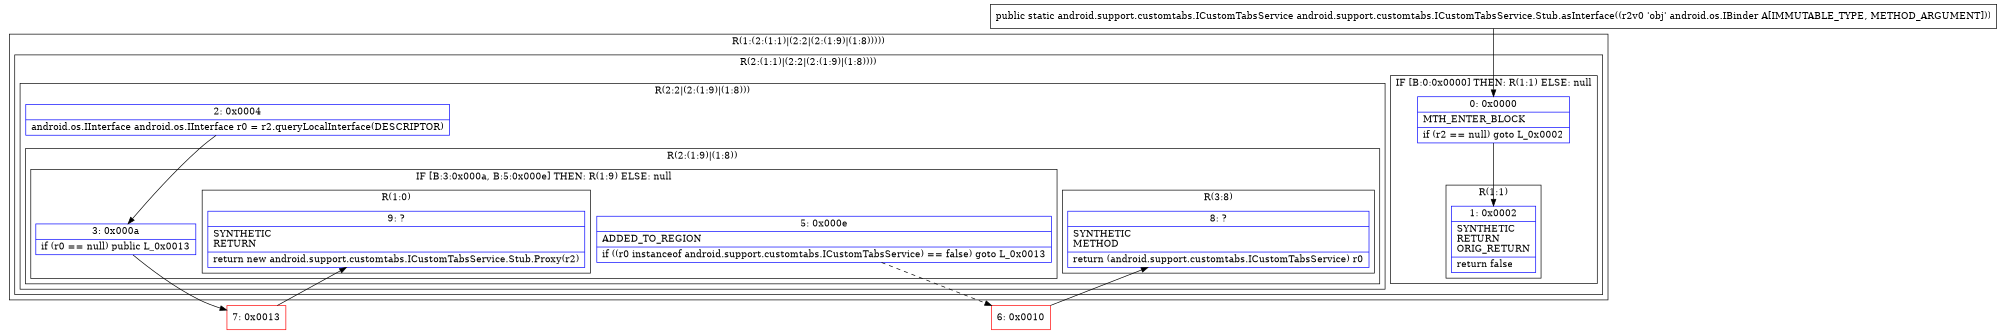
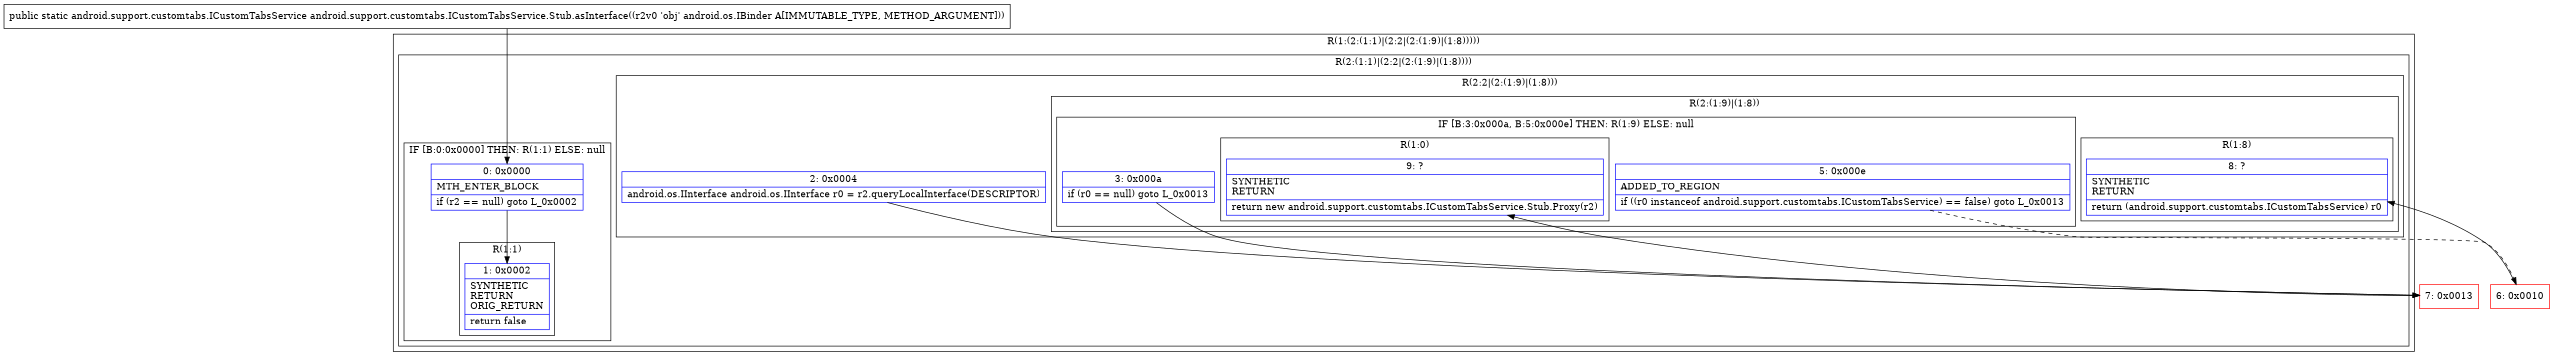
(172, 175) -> (1380, 262)
(1218, 198) -> (2237, 146)
(1096, 244) -> (2113, 192)
(116, 247) -> (1138, 194)
